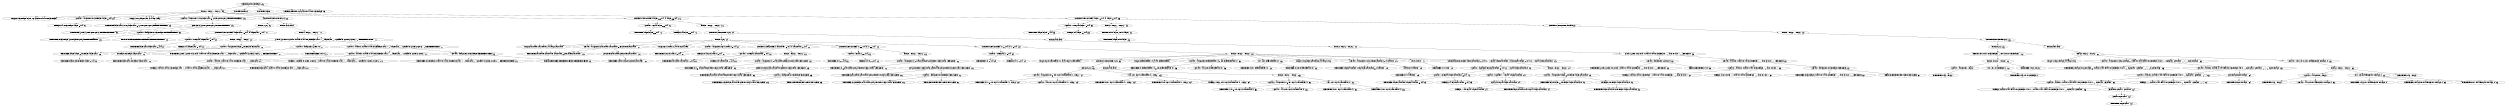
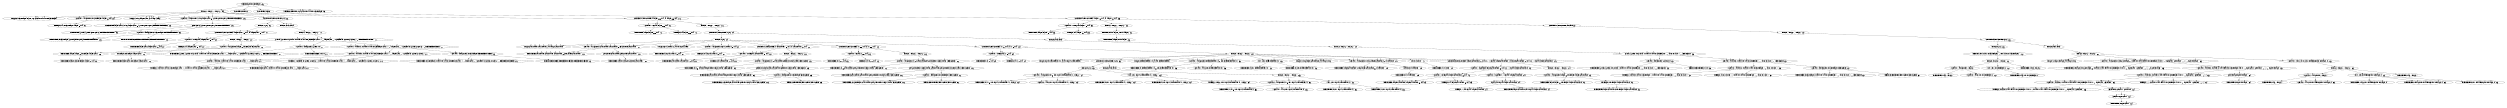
none -> (1981, 75)
(1341, 86) -> (1339, 86)
